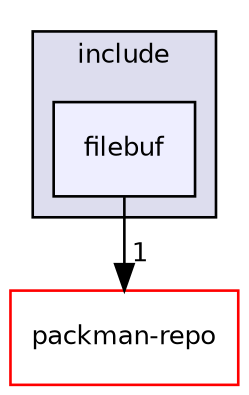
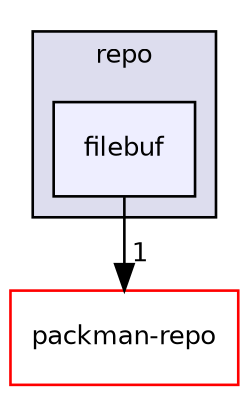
(124, 56) -> (124, 56)
